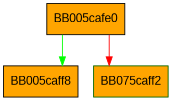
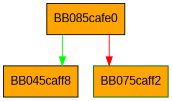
(86, 19) -> (86, 19)
(41, 81) -> (41, 81)
